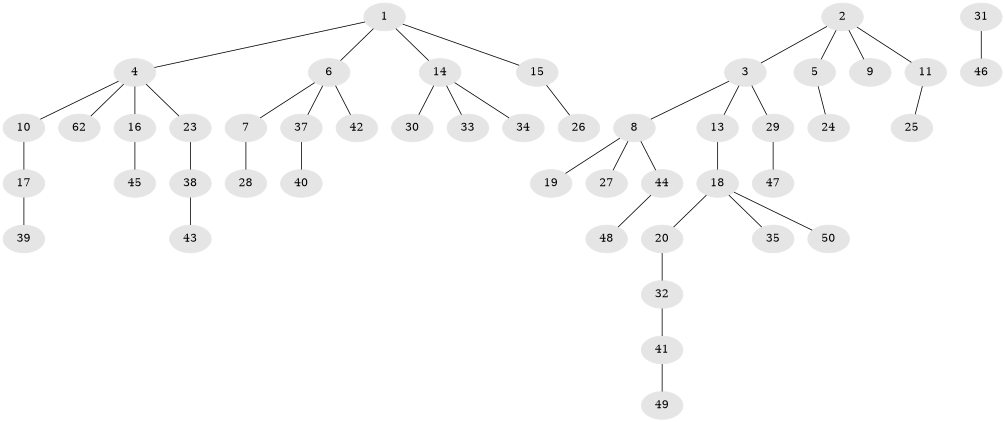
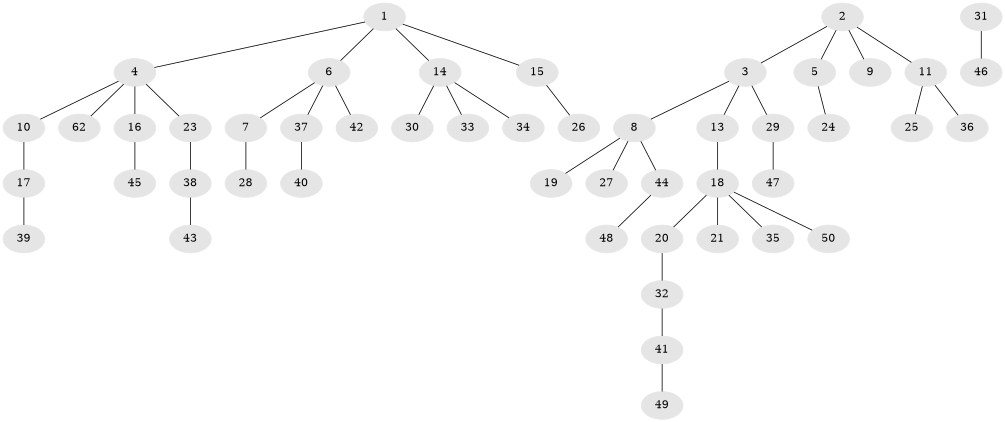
none -> (967, 128)
none -> (718, 239)
